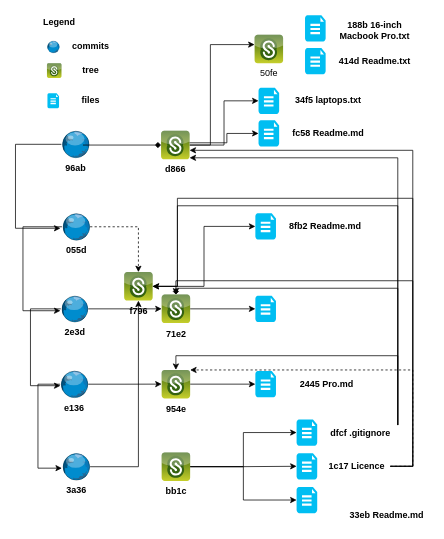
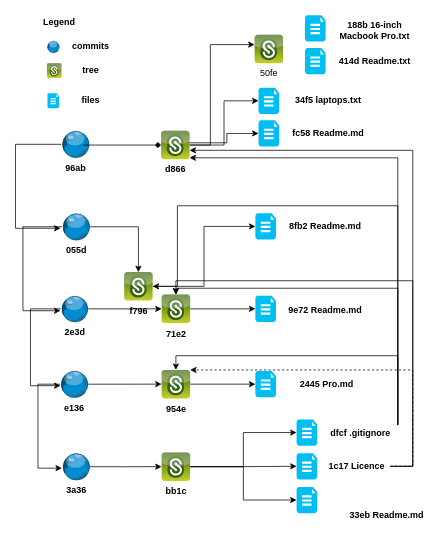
(292, 198) -> none
(134, 227) -> (134, 227)
(179, 281) -> (176, 290)
none -> (325, 310)
(138, 388) -> (147, 467)
